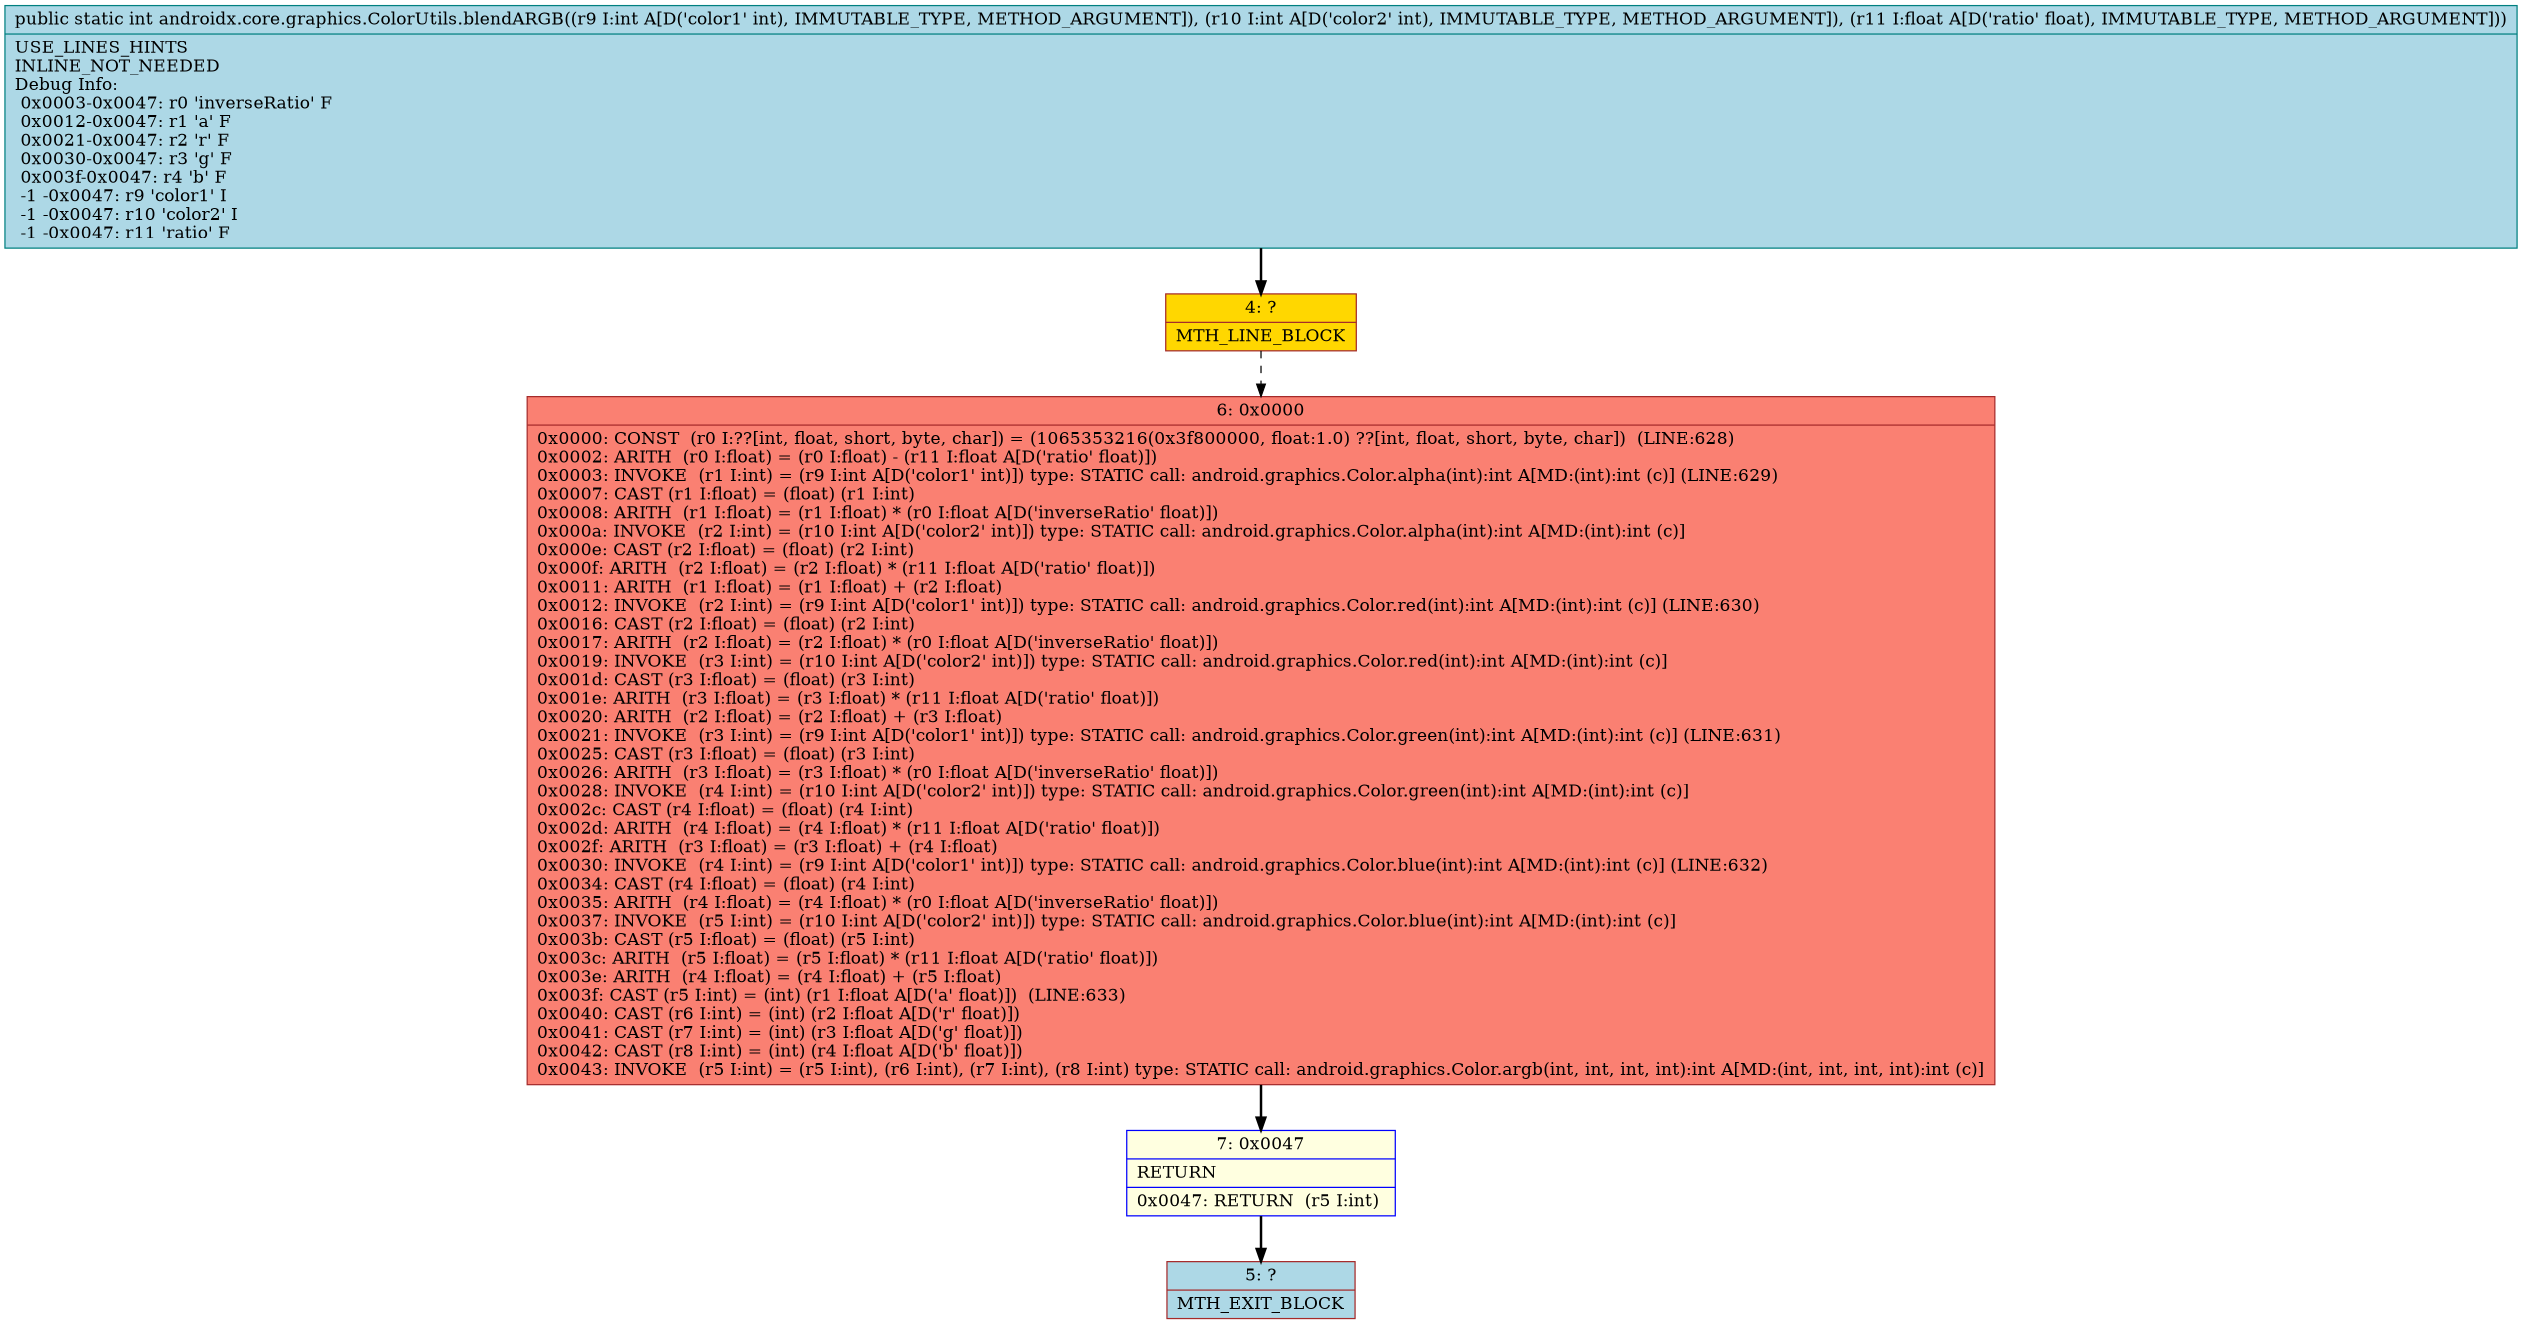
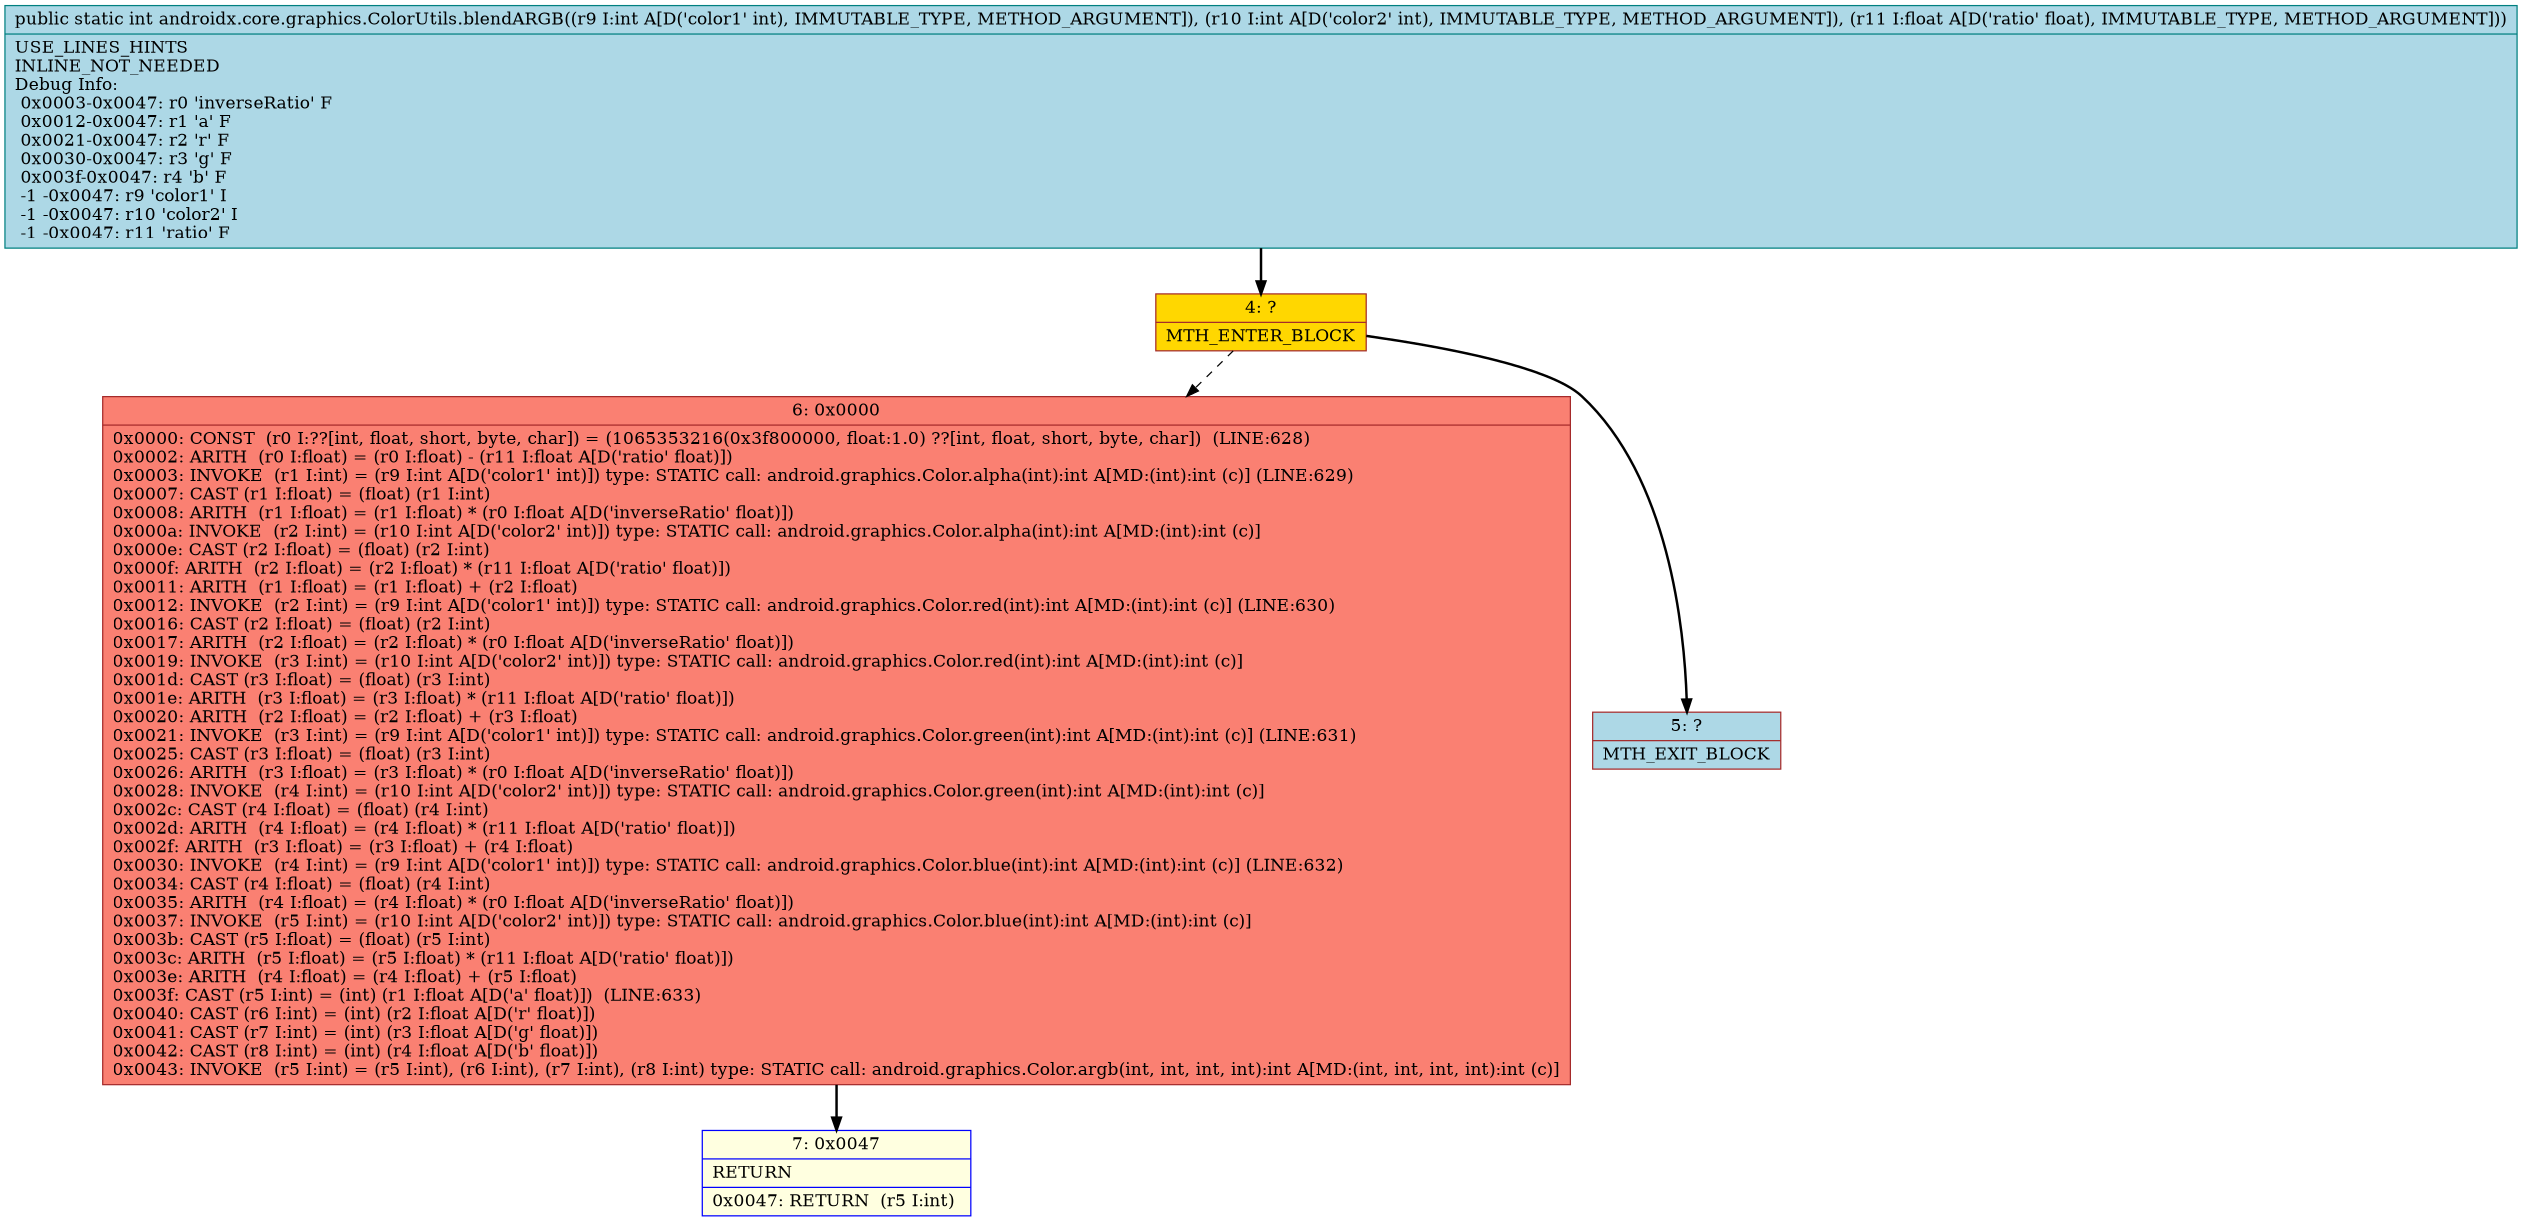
(1261, 336) -> (1261, 336)
(1261, 1232) -> (1615, 436)
